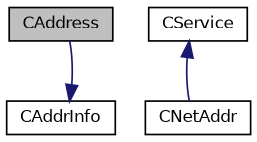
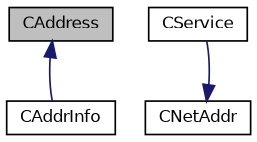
(72, 63) -> (50, 80)
(187, 80) -> (209, 63)
